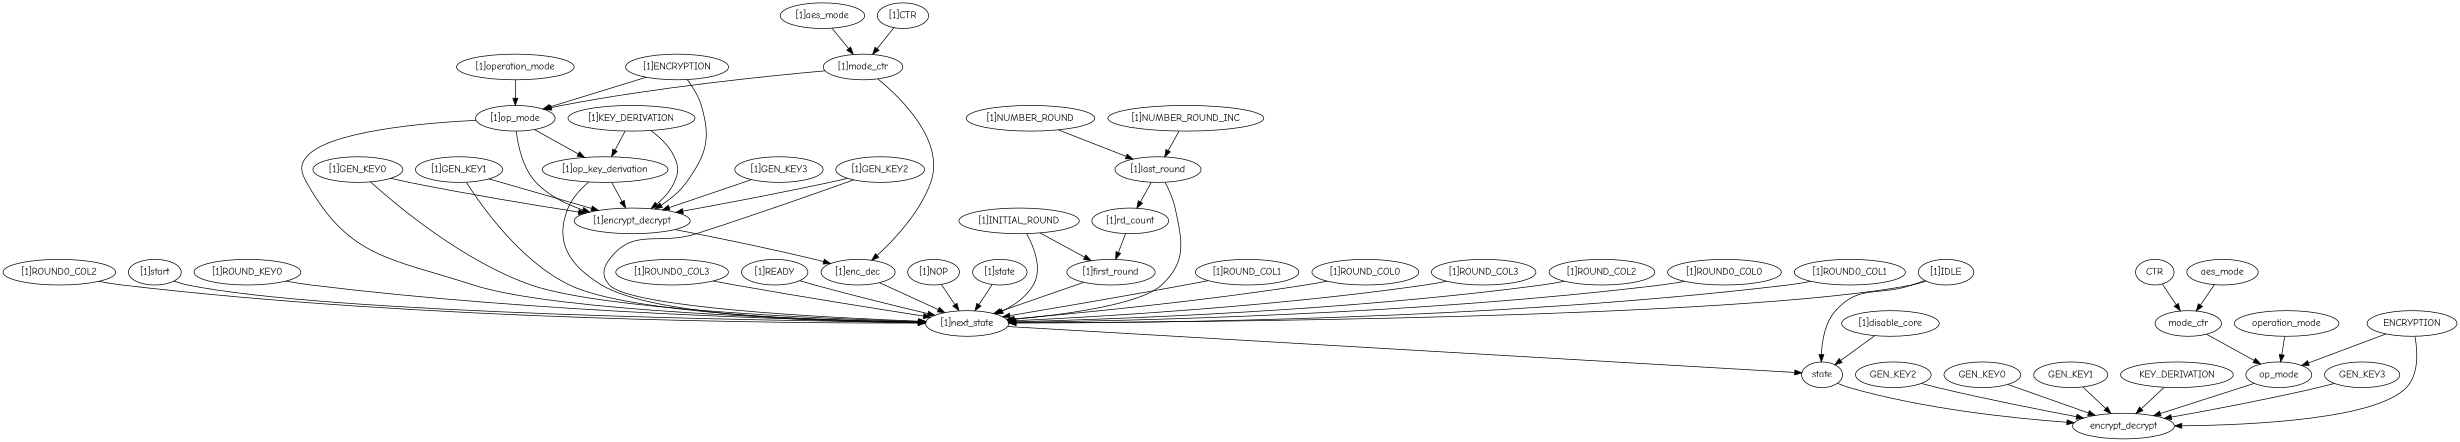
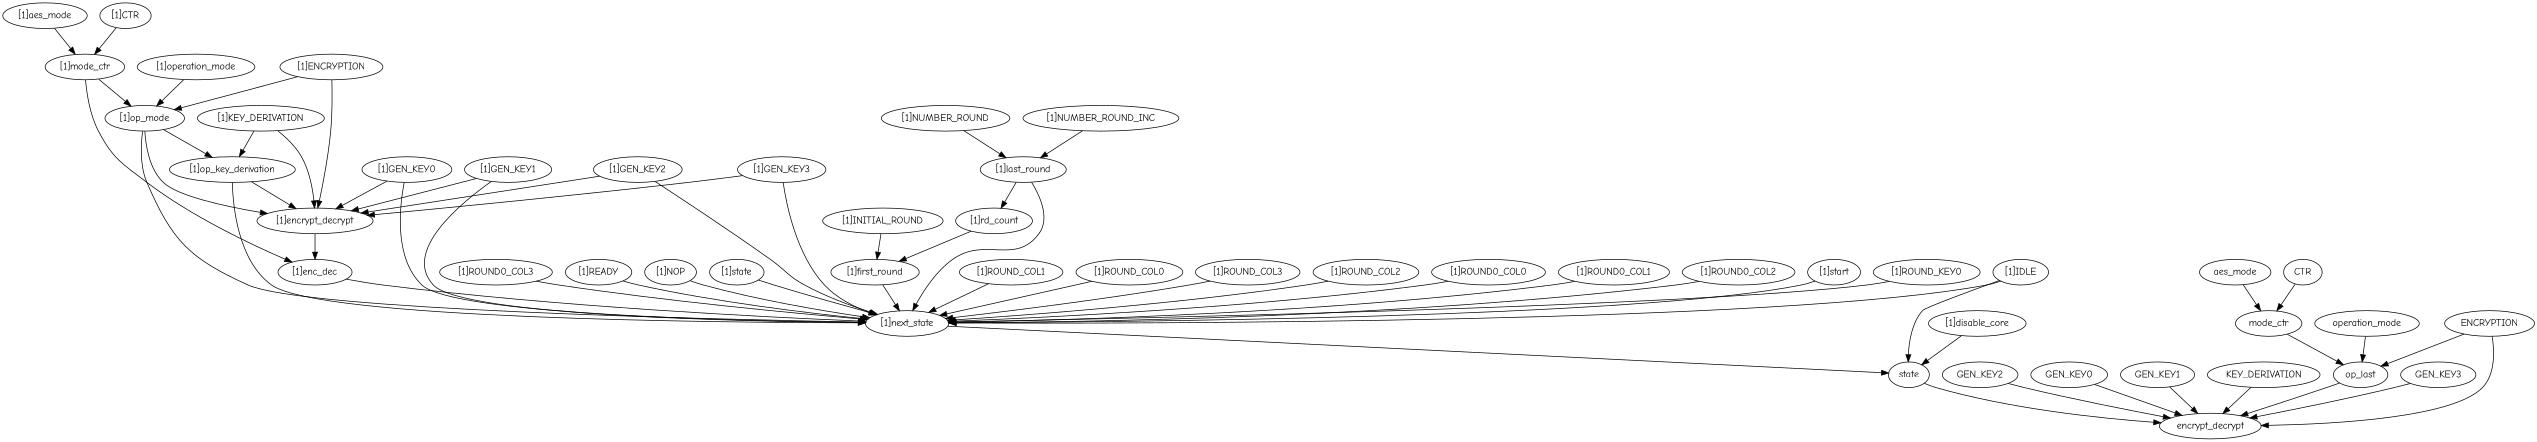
(1036, 279) -> (808, 261)
(2279, 375) -> (2361, 375)
